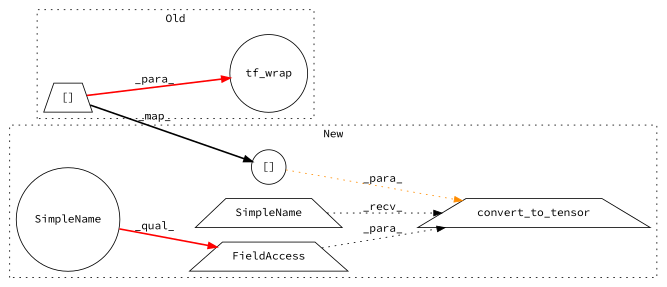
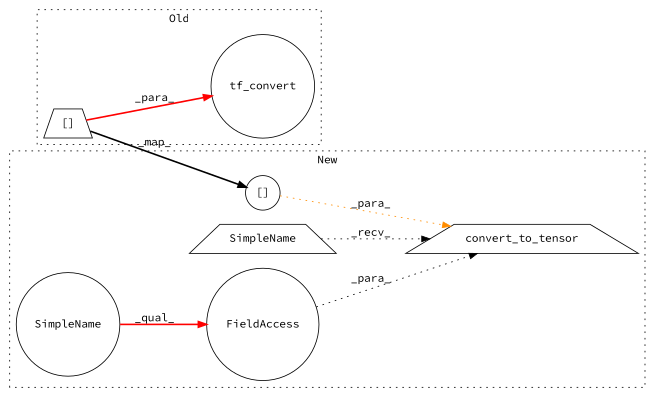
(269, 73) -> (263, 86)
(269, 257) -> (263, 324)
